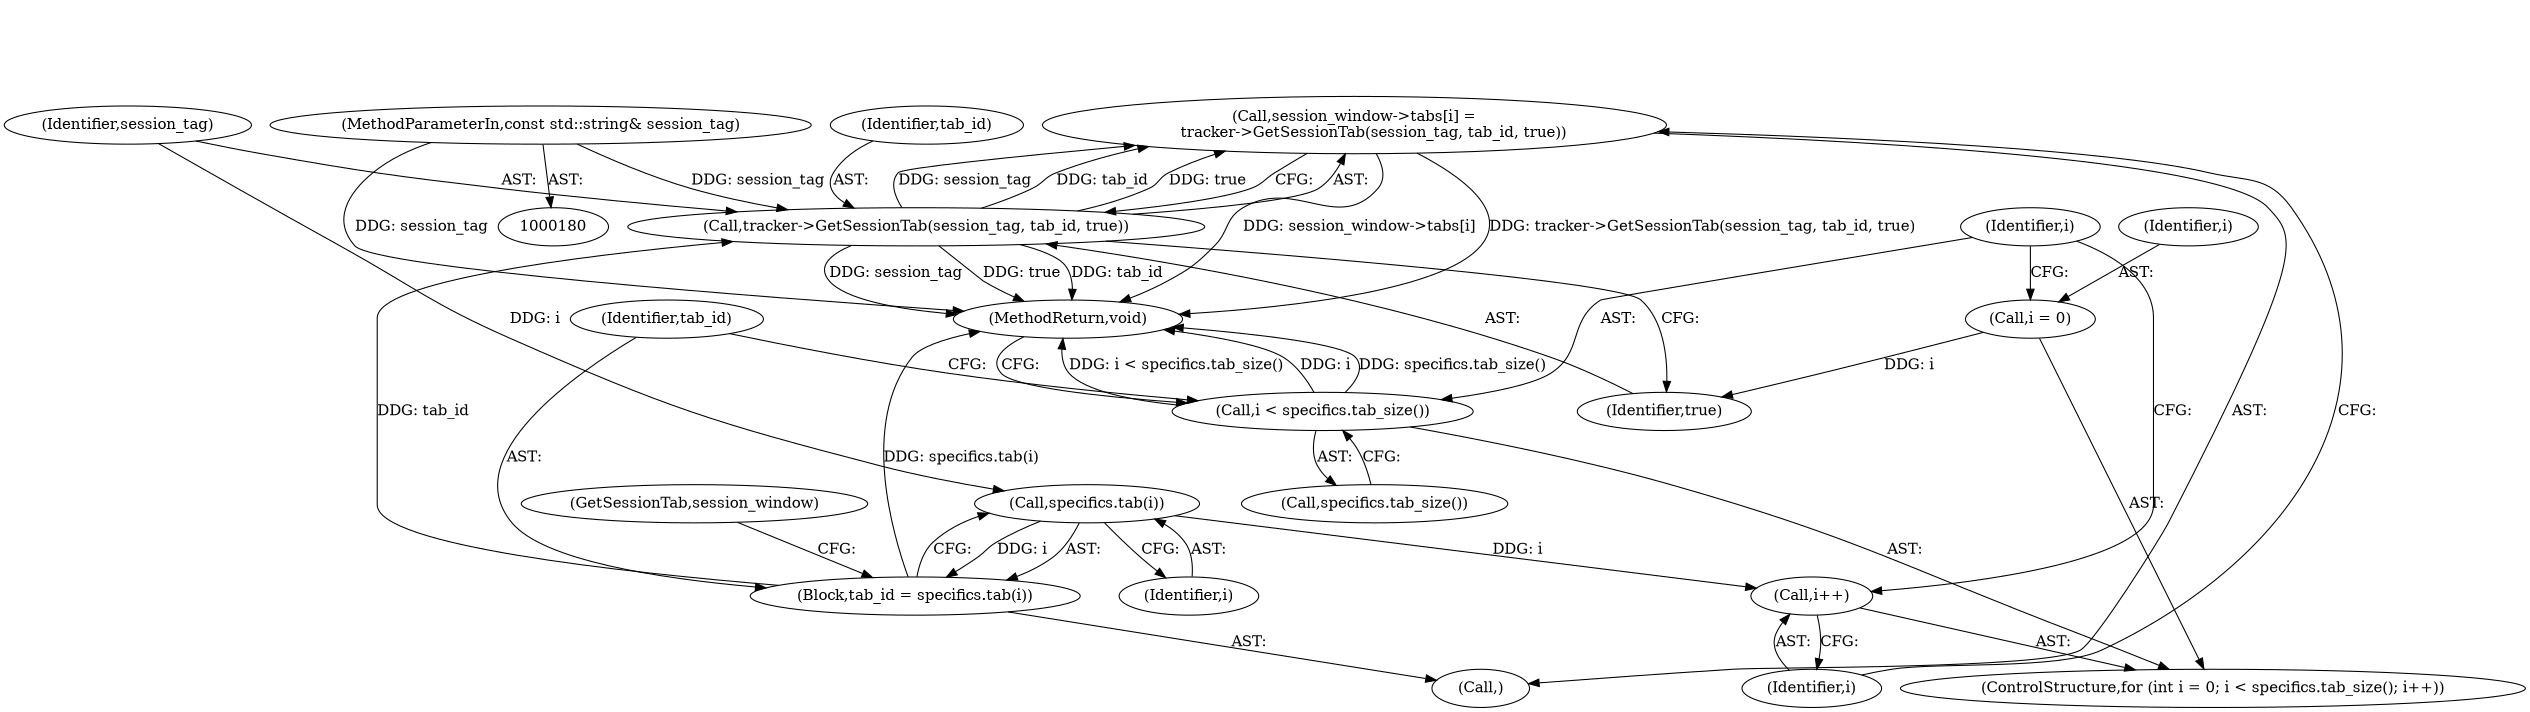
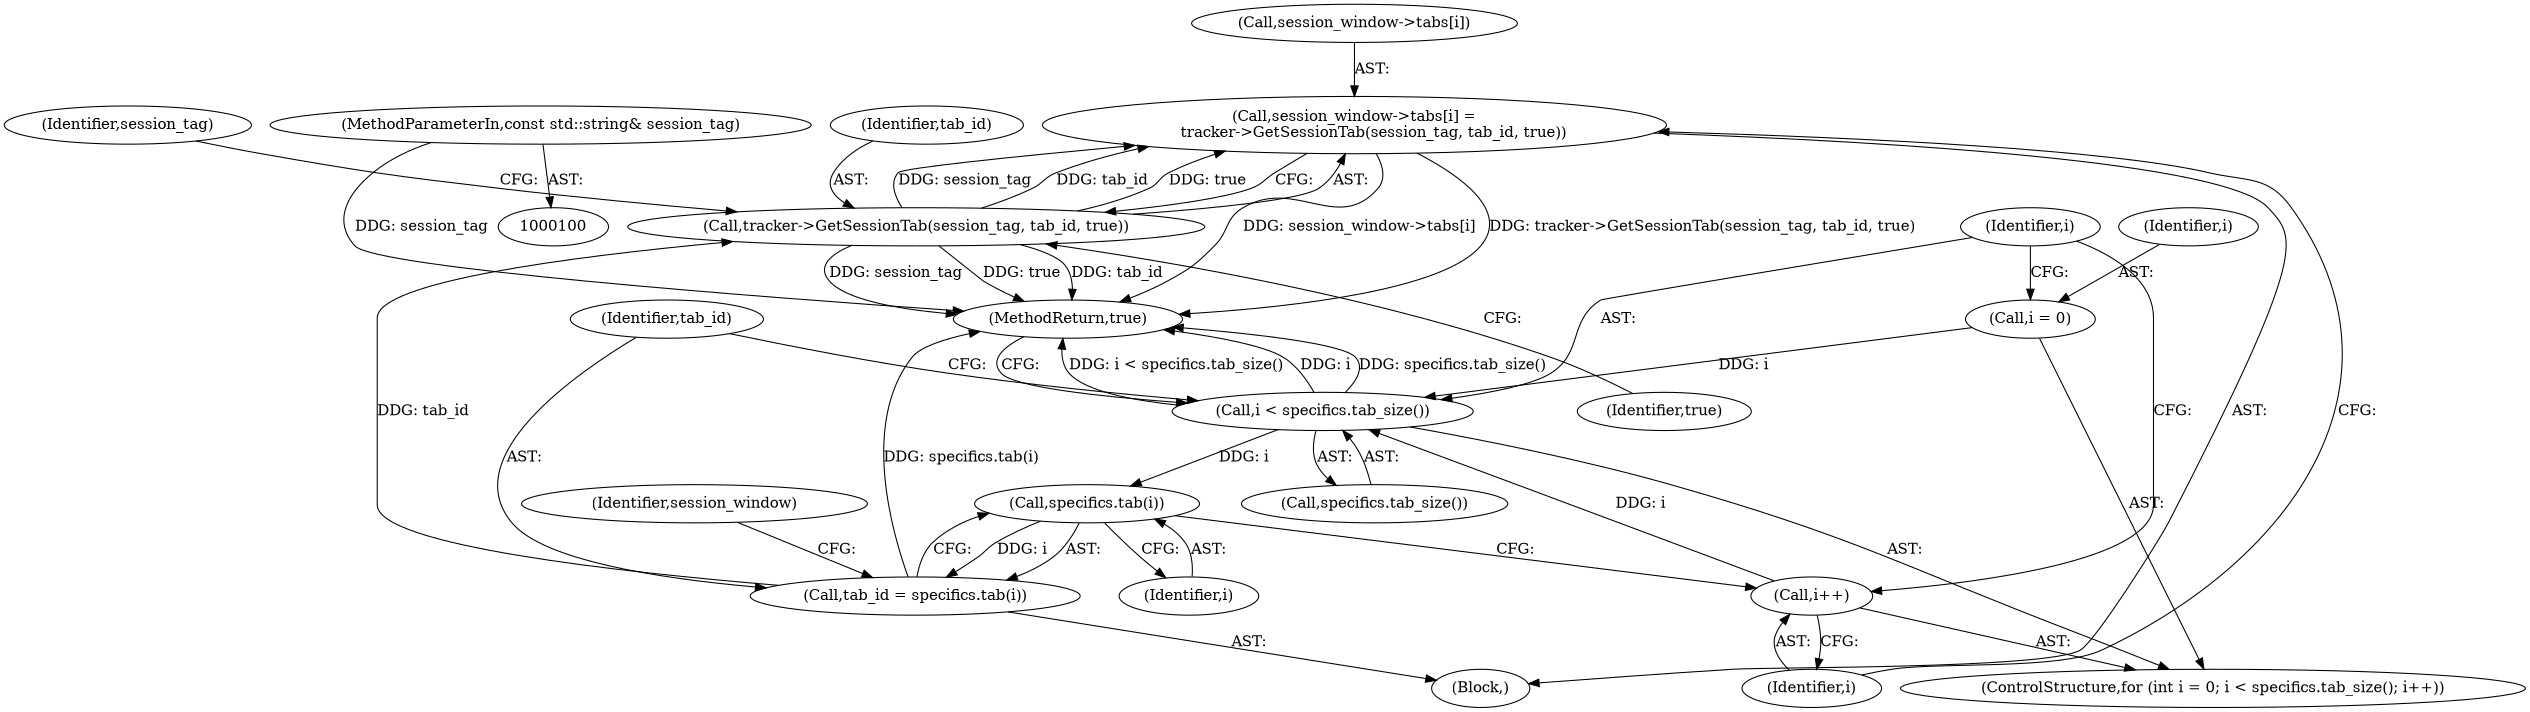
none -> (1355, 23)
(522, 181) -> (522, 181)
(675, 184) -> none
(553, 227) -> (553, 227)
(1418, 267) -> none
(1068, 319) -> (1068, 319)
(1505, 319) -> (1505, 319)
(559, 359) -> (1209, 456)
(1858, 364) -> (1704, 362)
(1384, 458) -> (1384, 458)
(694, 504) -> (694, 504)
none -> (1577, 507)
(1518, 550) -> (1518, 550)
(915, 596) -> (915, 596)
(1481, 688) -> (1481, 688)
